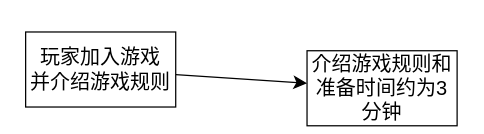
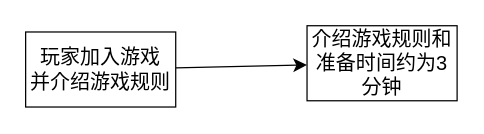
(382, 88) -> (382, 63)
